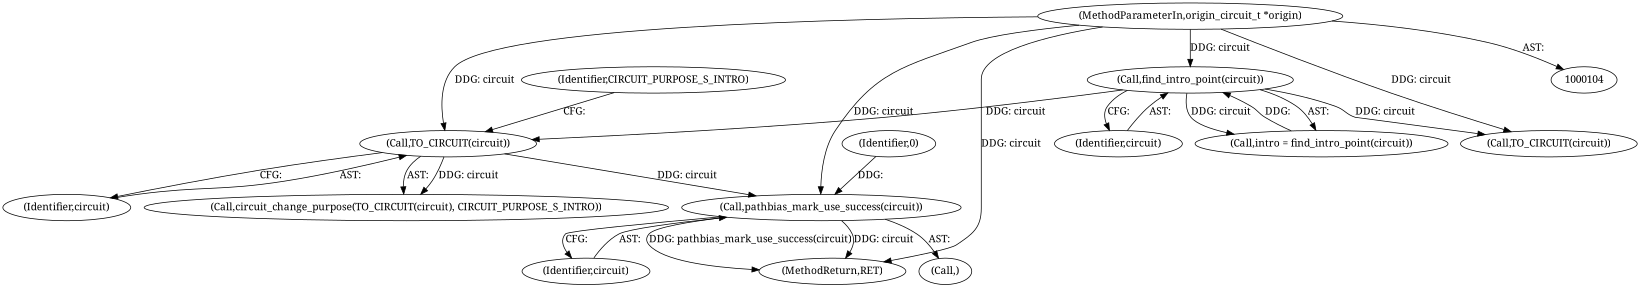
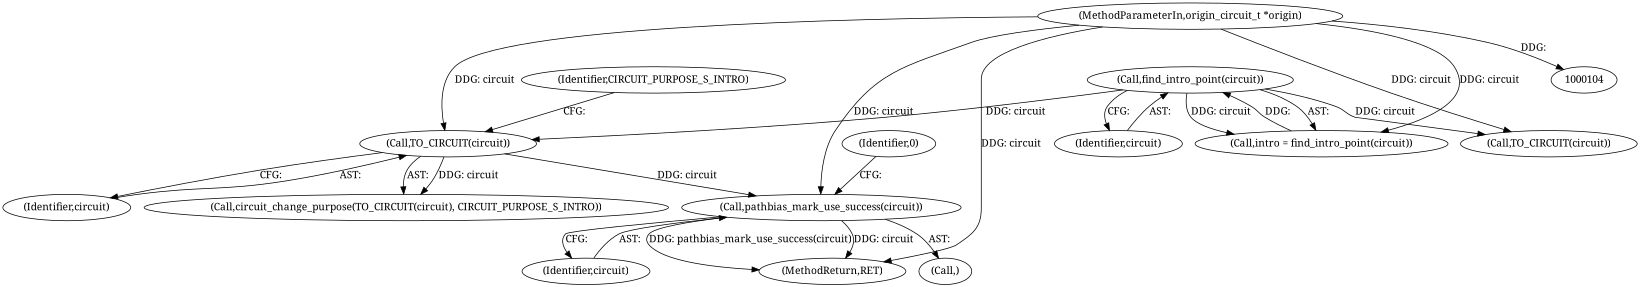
(1190, 44) -> (1439, 54)
(1535, 48) -> (1535, 48)
(872, 176) -> (872, 176)
